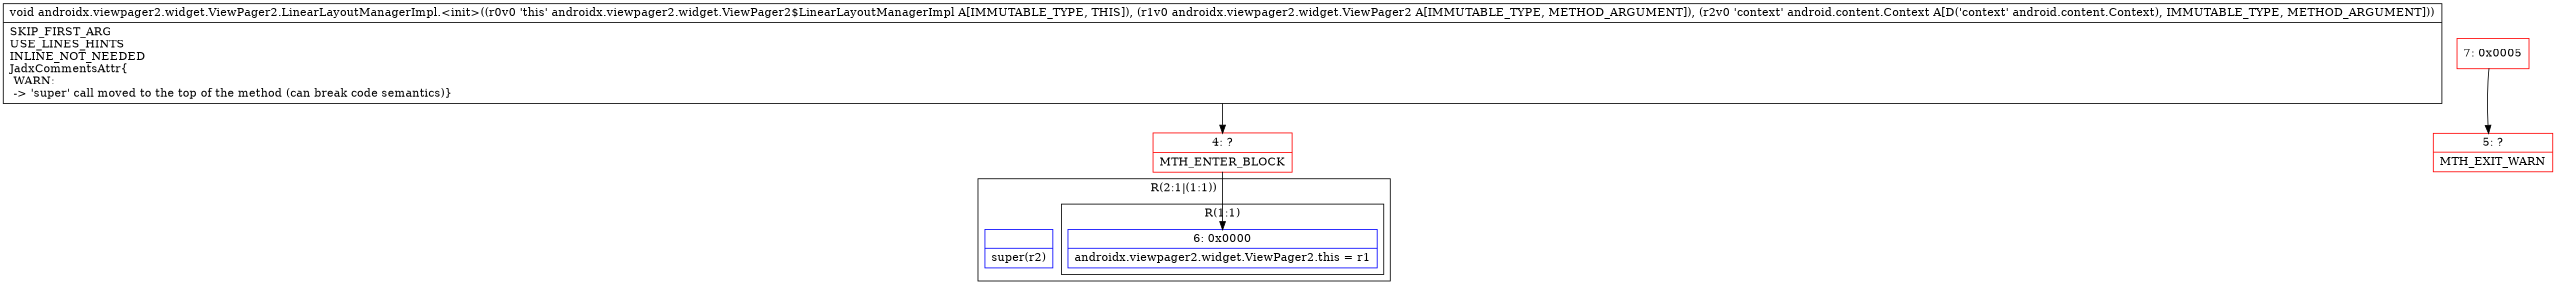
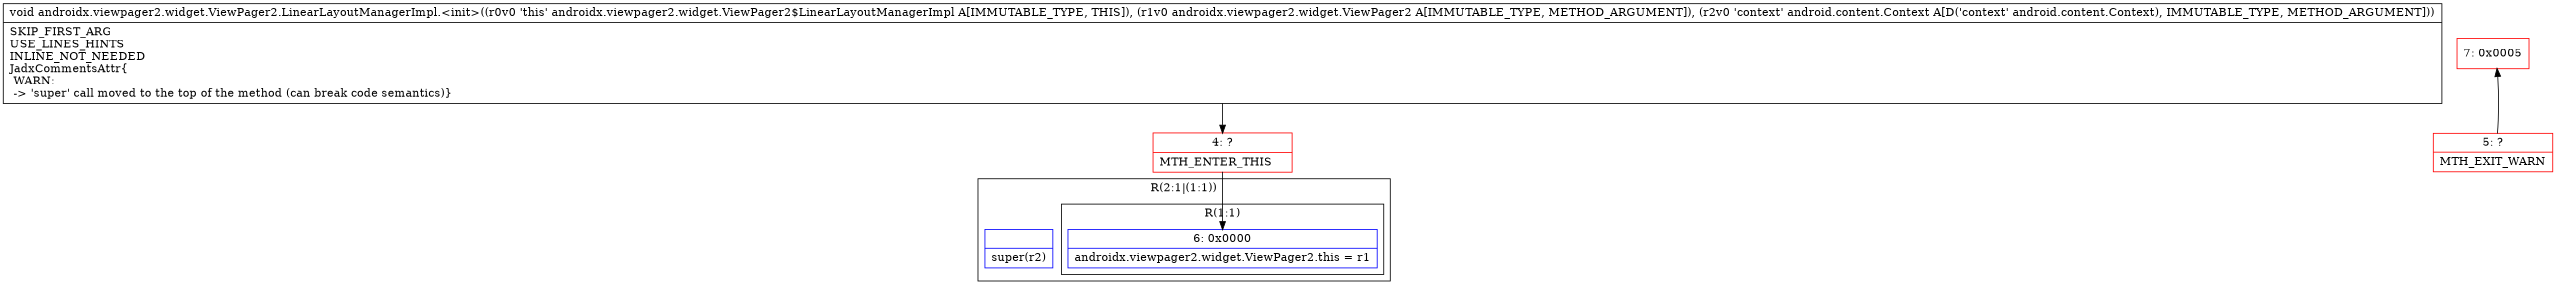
(2488, 97) -> (2499, 105)
(1223, 162) -> (1216, 162)
